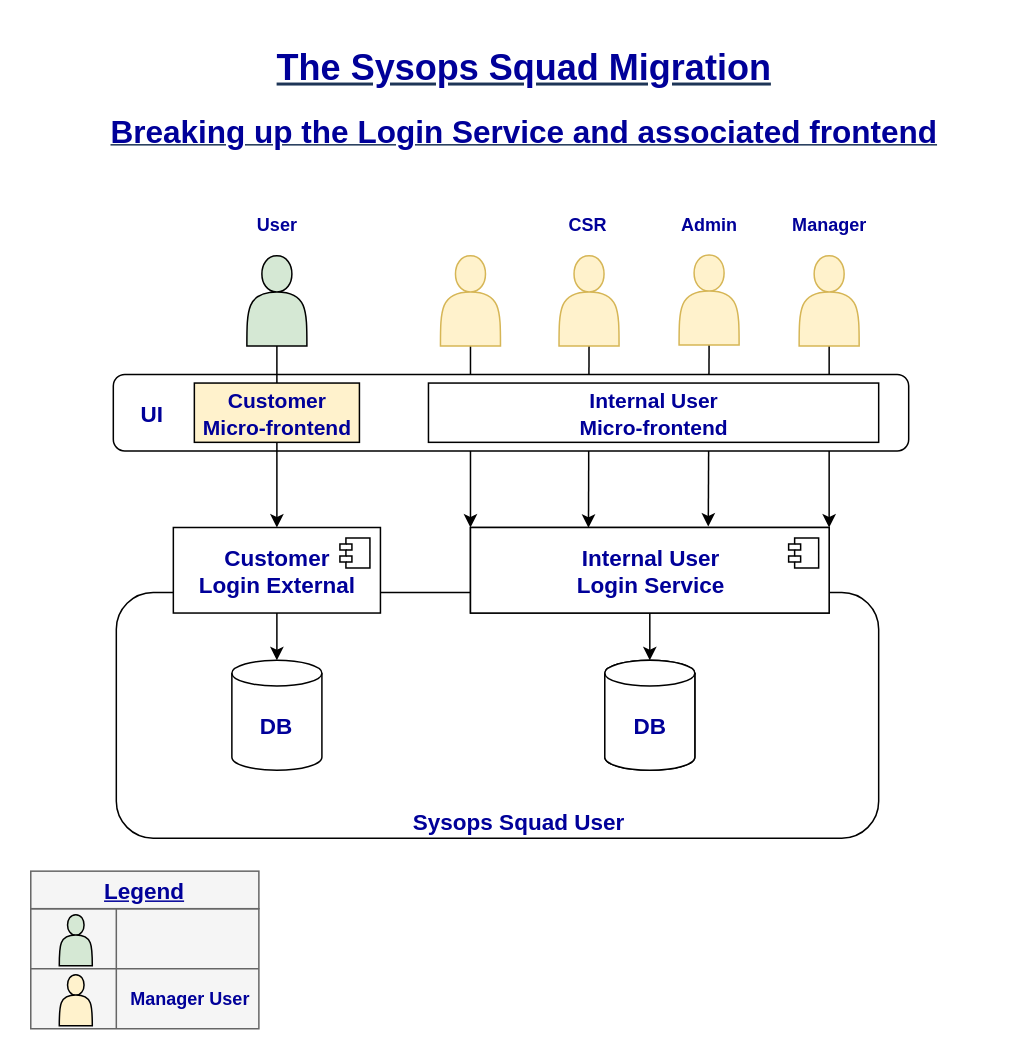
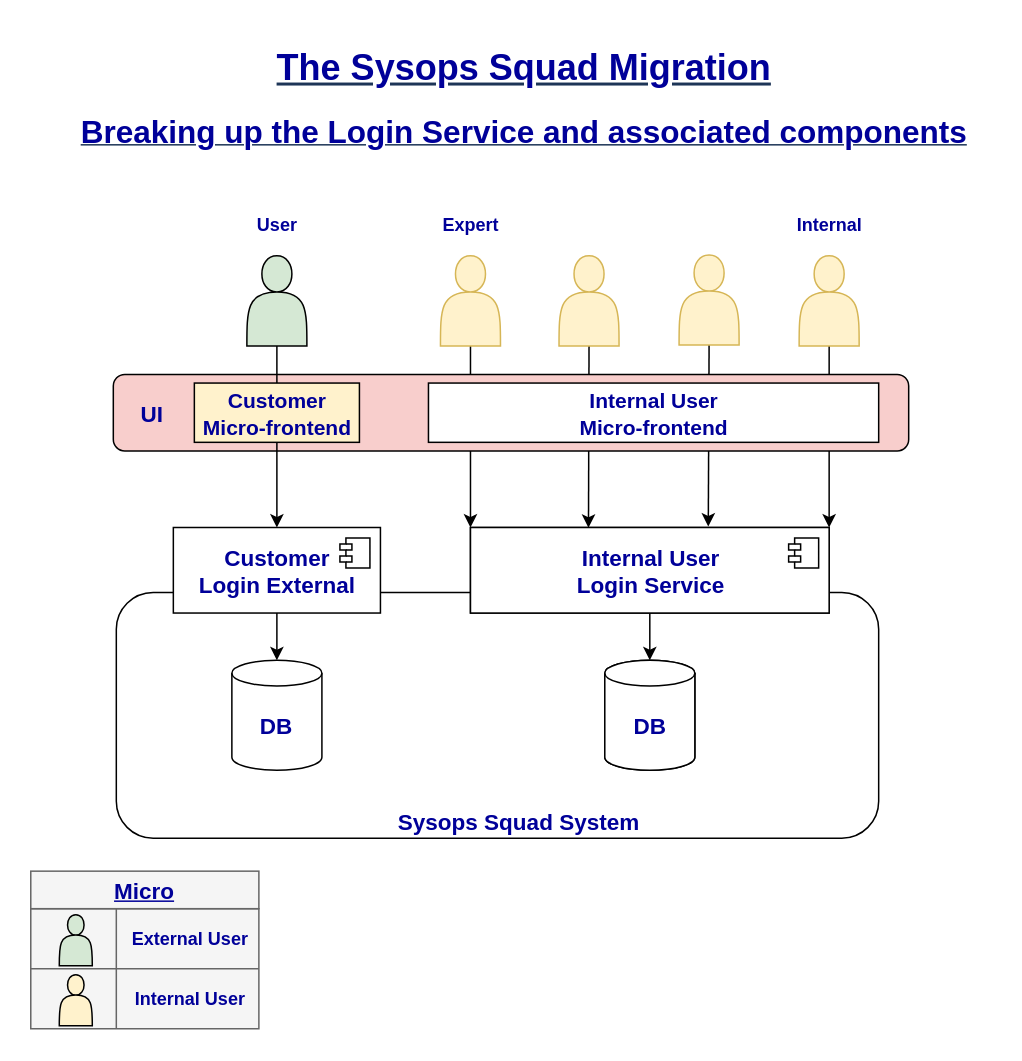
(524, 97) -> (524, 97)
none -> (470, 226)
(587, 226) -> none
(709, 226) -> none
(830, 226) -> (830, 226)
(126, 413) -> (126, 413)
(519, 821) -> (519, 821)
(145, 890) -> (145, 890)
none -> (190, 940)
(191, 1000) -> (191, 1000)
